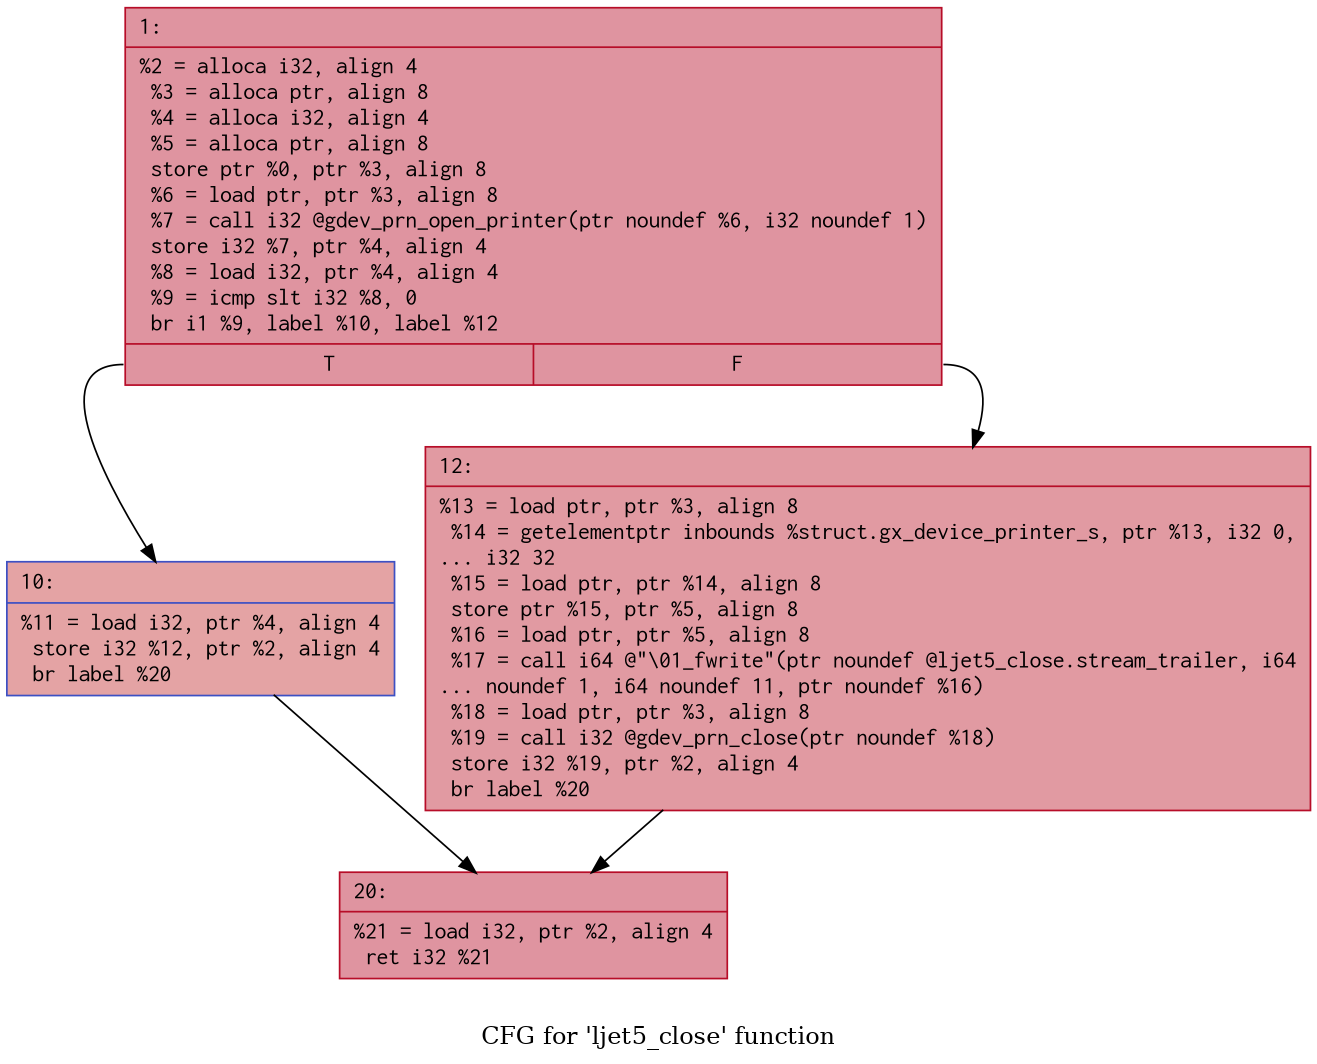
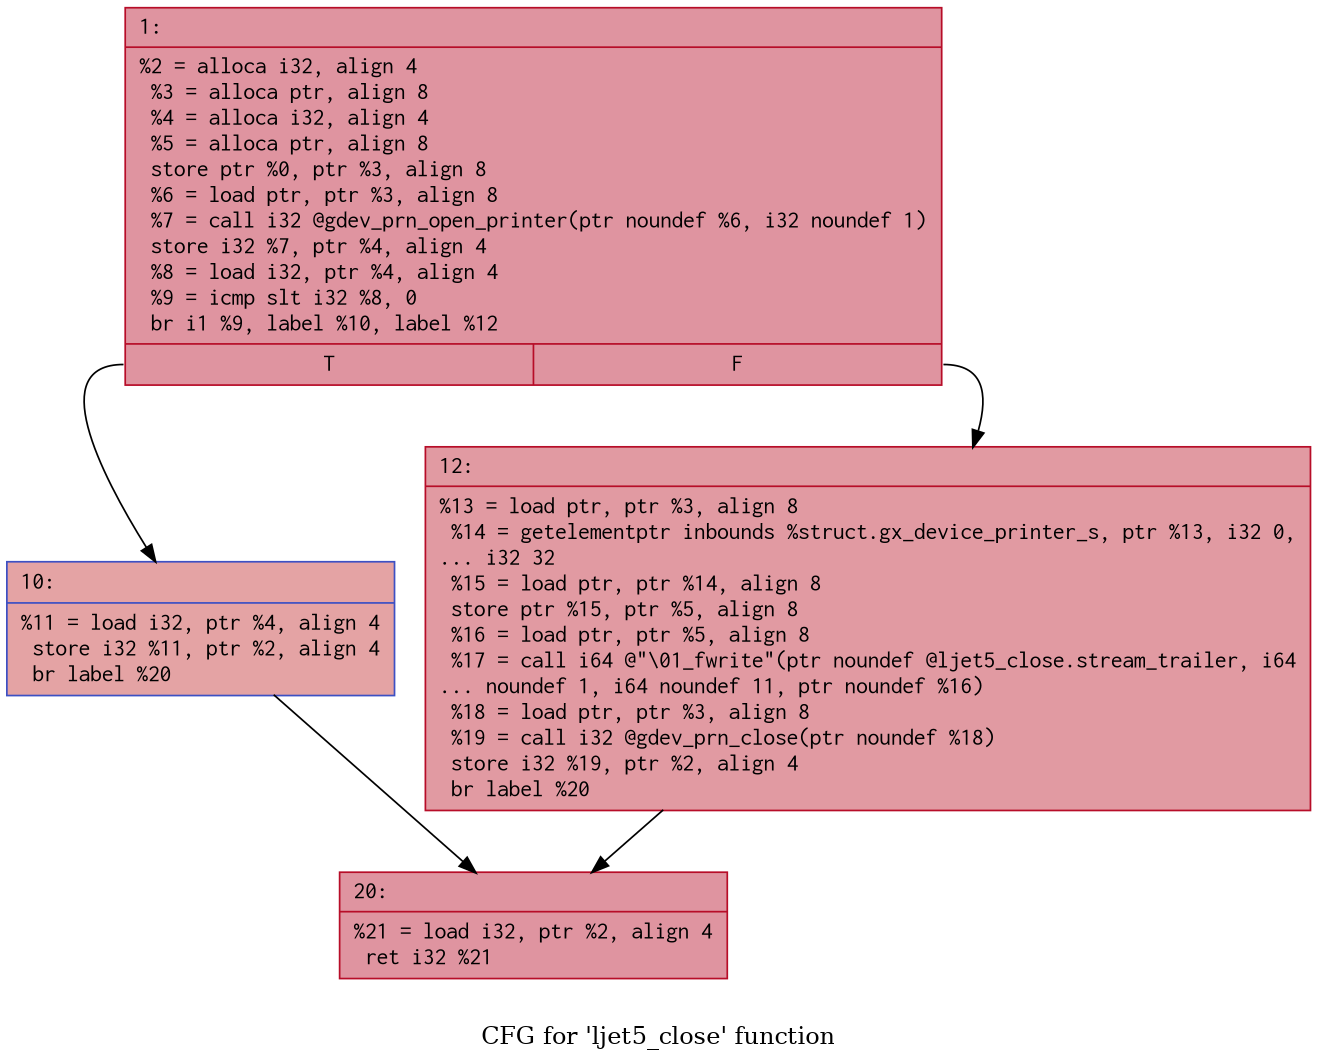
(201, 648) -> (201, 648)
